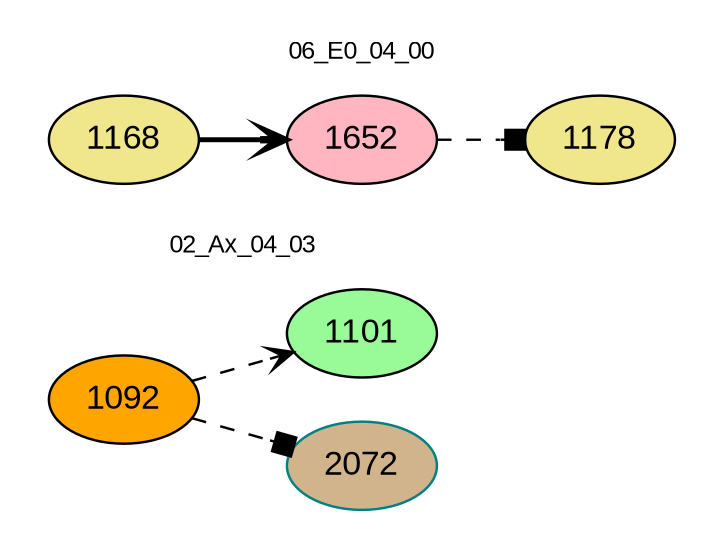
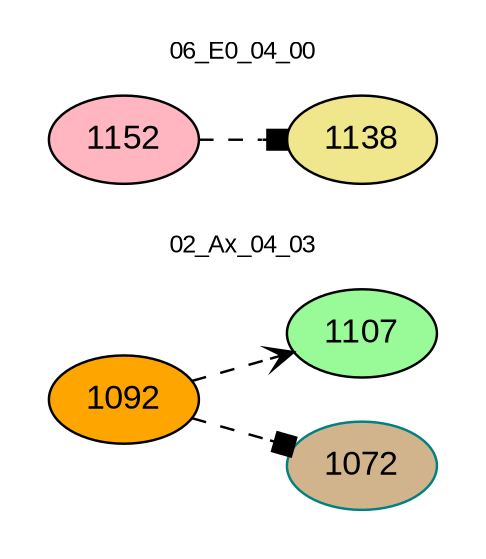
(124, 140) -> none
(362, 140) -> (124, 140)
(600, 140) -> (362, 140)
(362, 333) -> (362, 333)
(362, 466) -> (362, 466)
